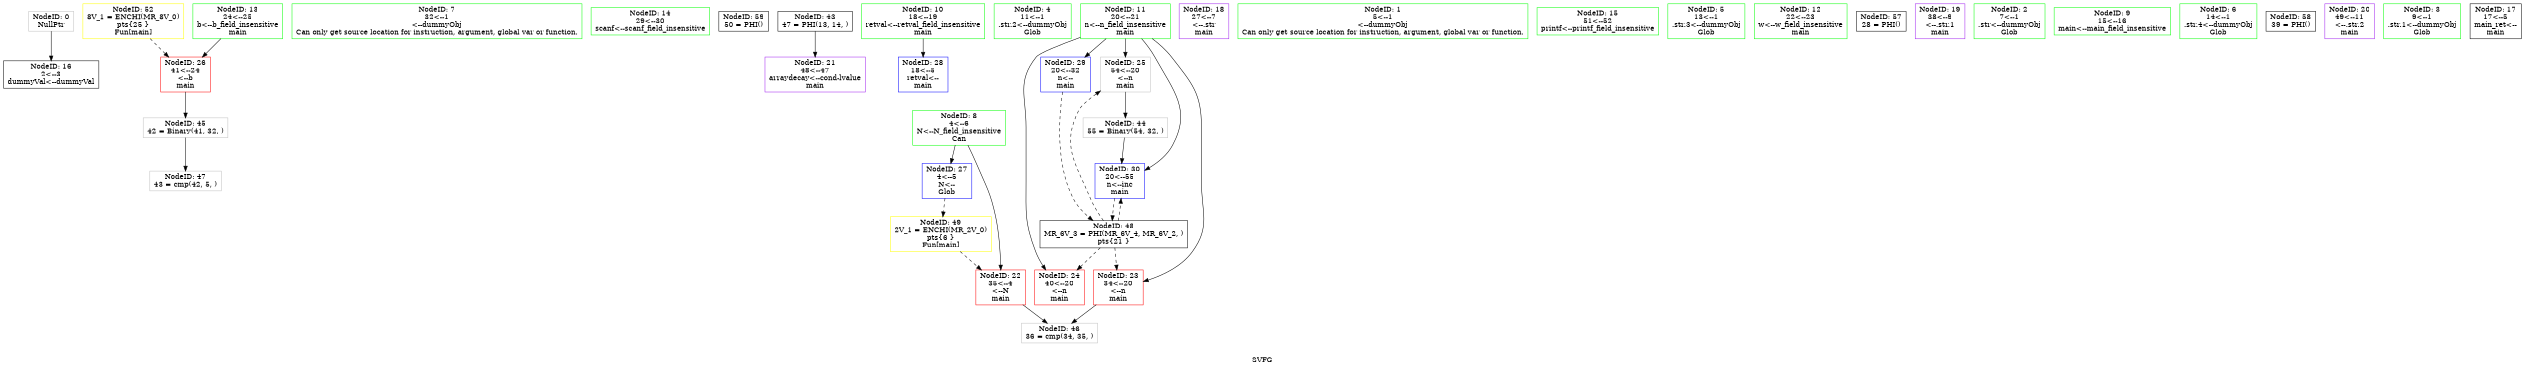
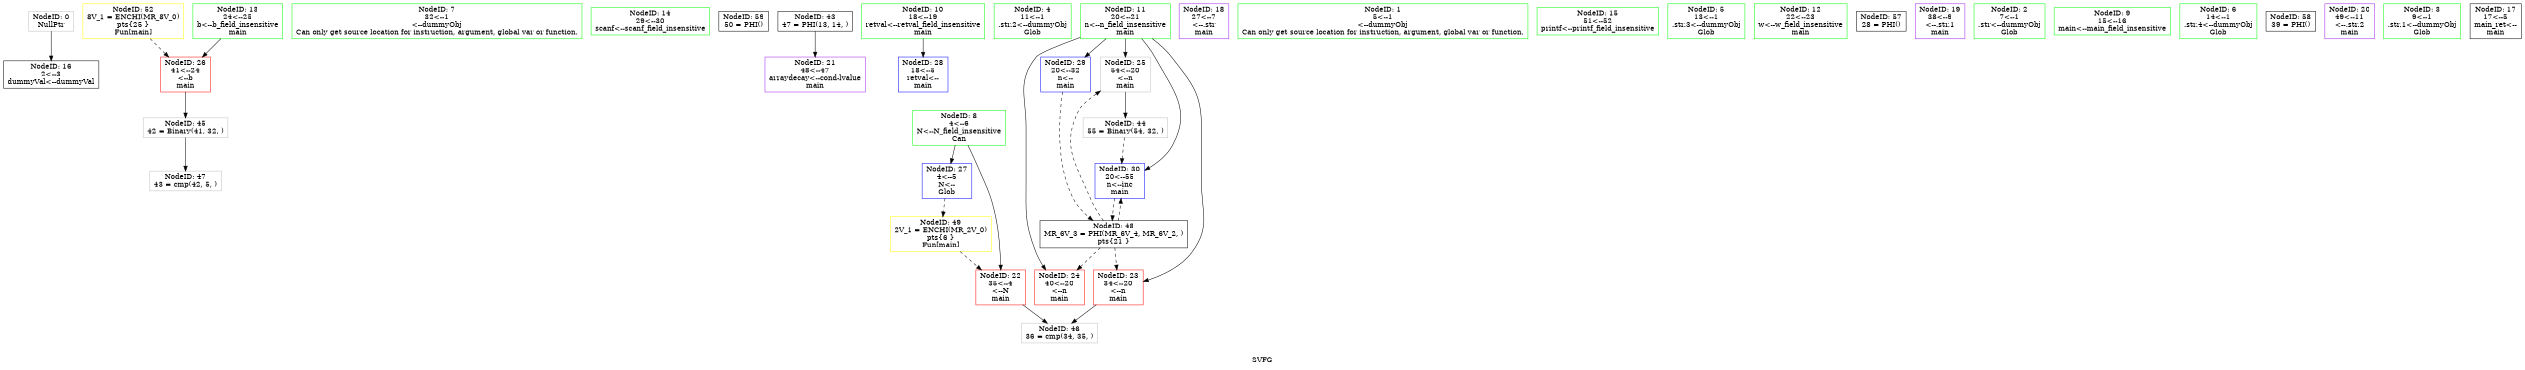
(1123, 148) -> (1123, 148)
